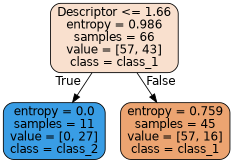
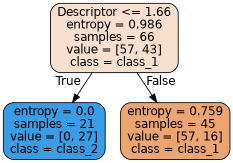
(54, 131) -> (54, 131)
